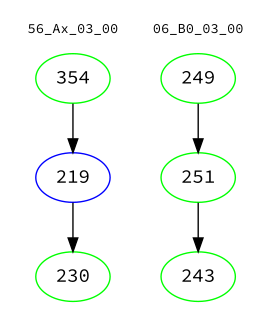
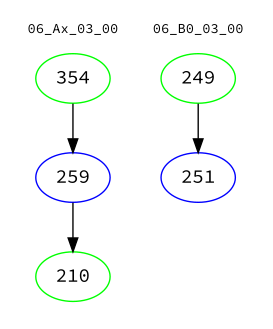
(74, 30) -> (74, 30)
(73, 178) -> (73, 178)
(198, 178) -> (198, 178)
(73, 277) -> (73, 277)
(198, 277) -> none
